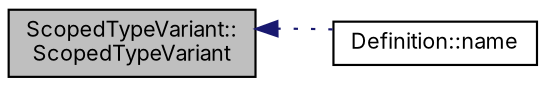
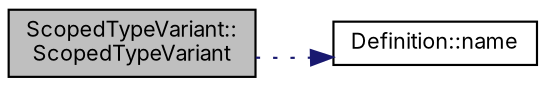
(305, 29) -> (283, 58)
